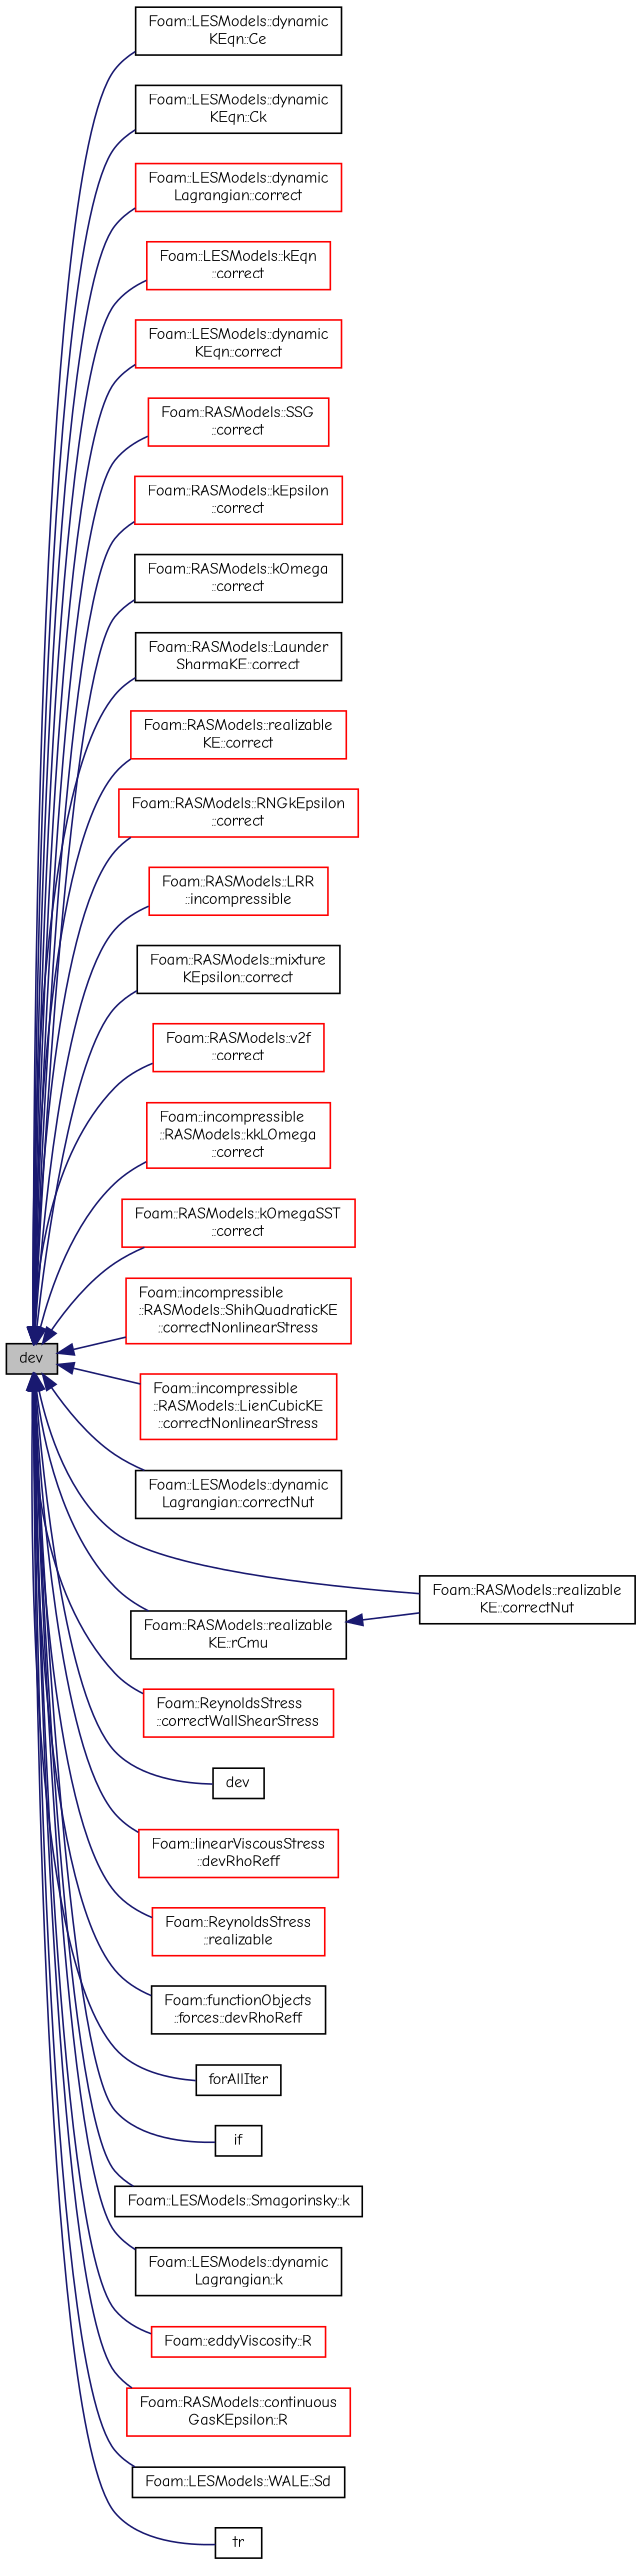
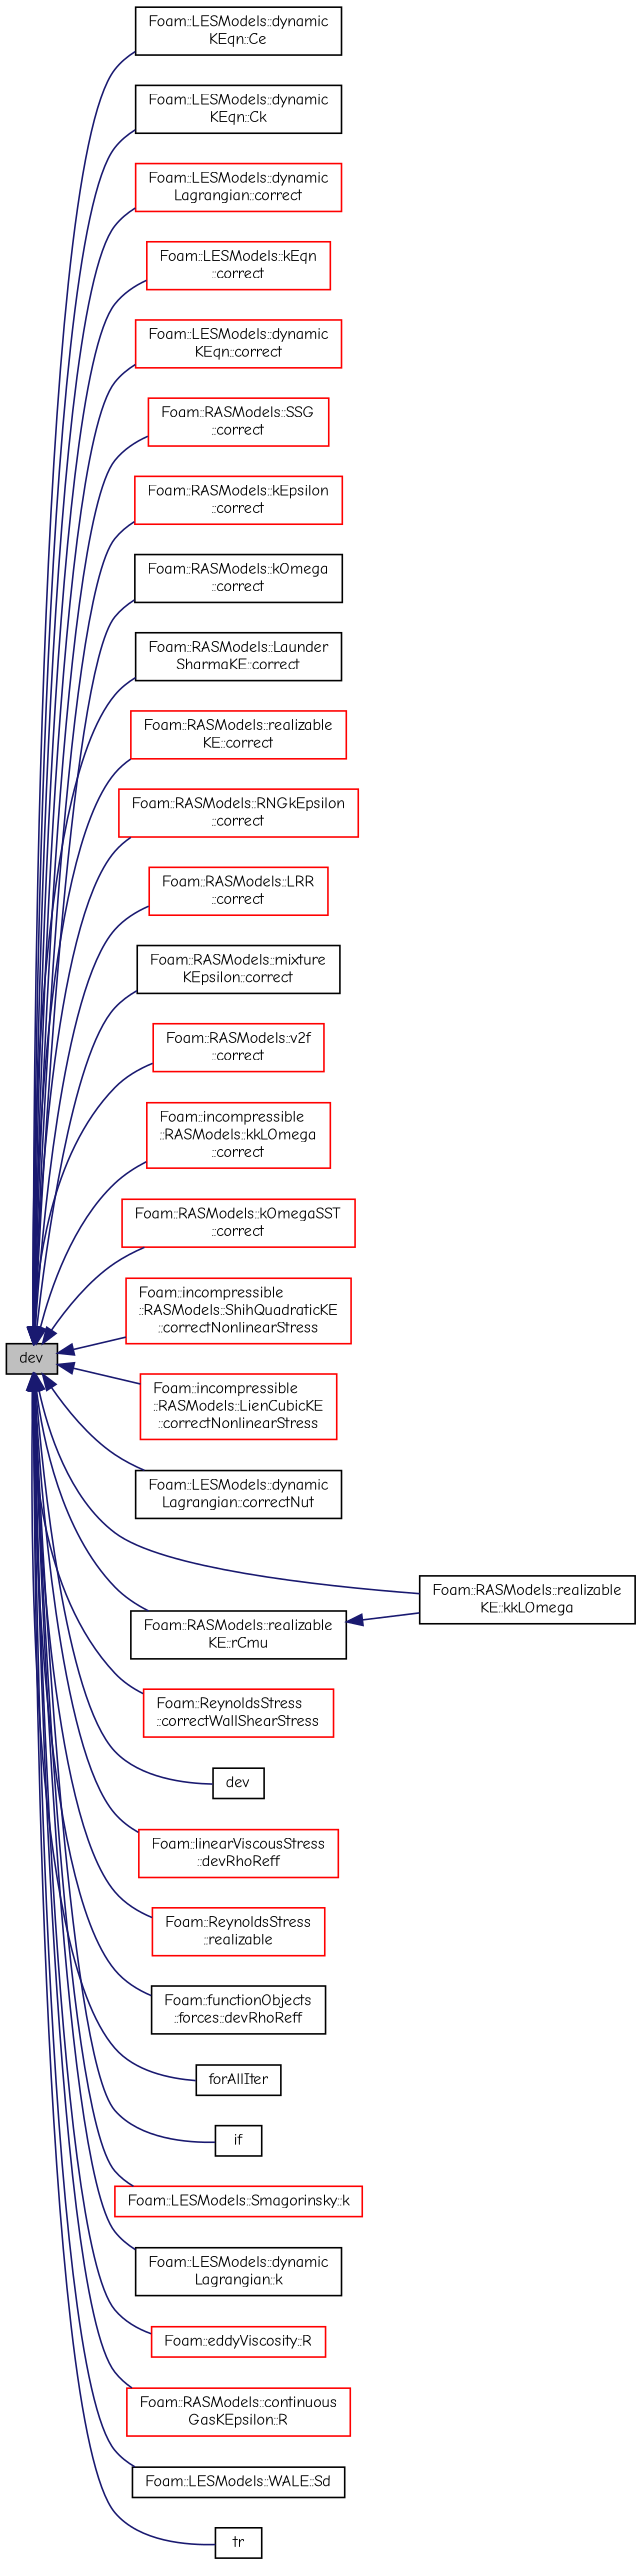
(239, 891) -> (239, 891)
(527, 1600) -> (527, 1600)
(239, 2201) -> (239, 2201)
